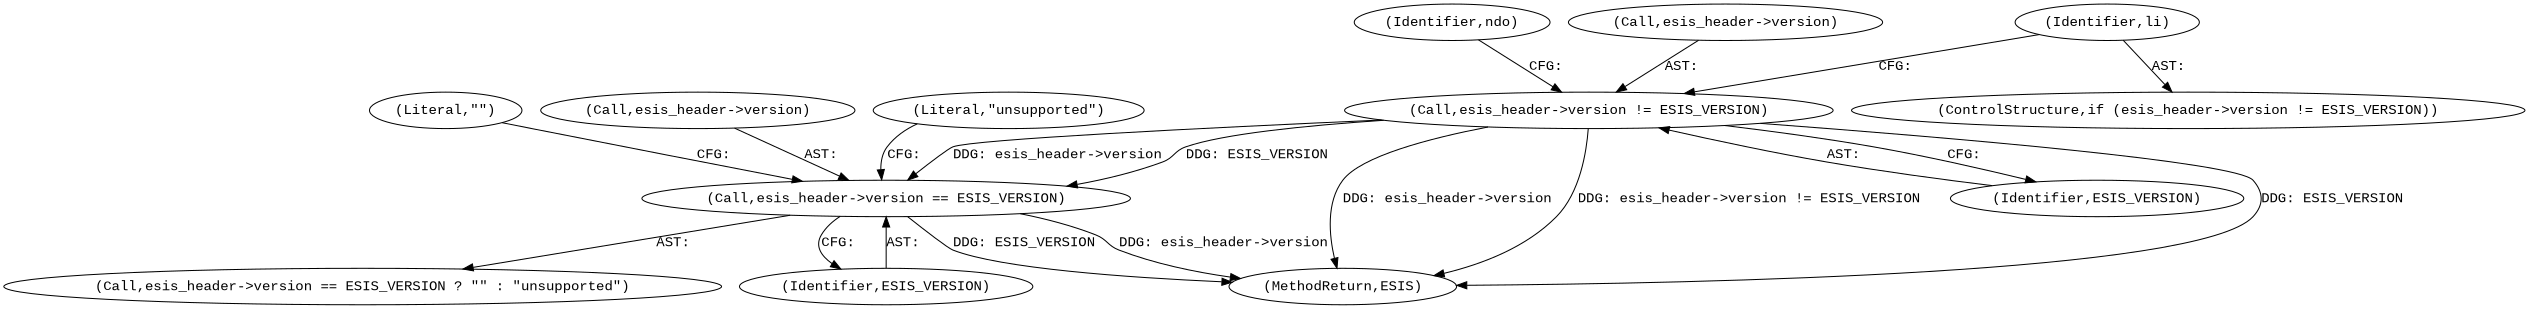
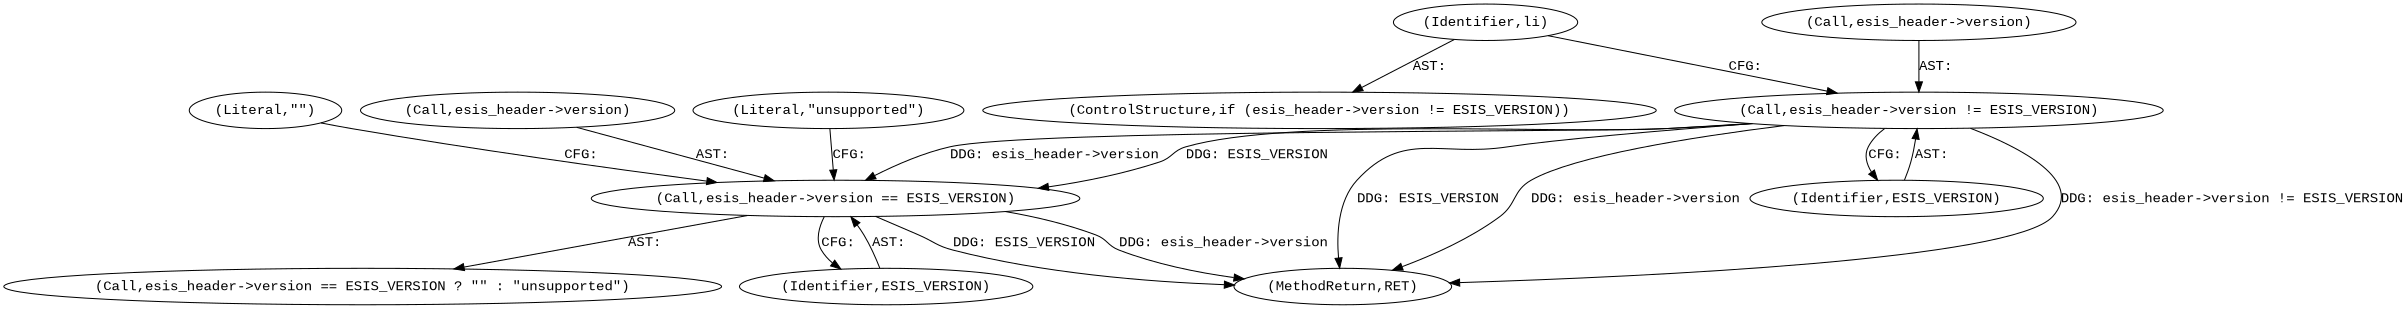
(1452, 22) -> none
(1343, 287) -> (1343, 287)
